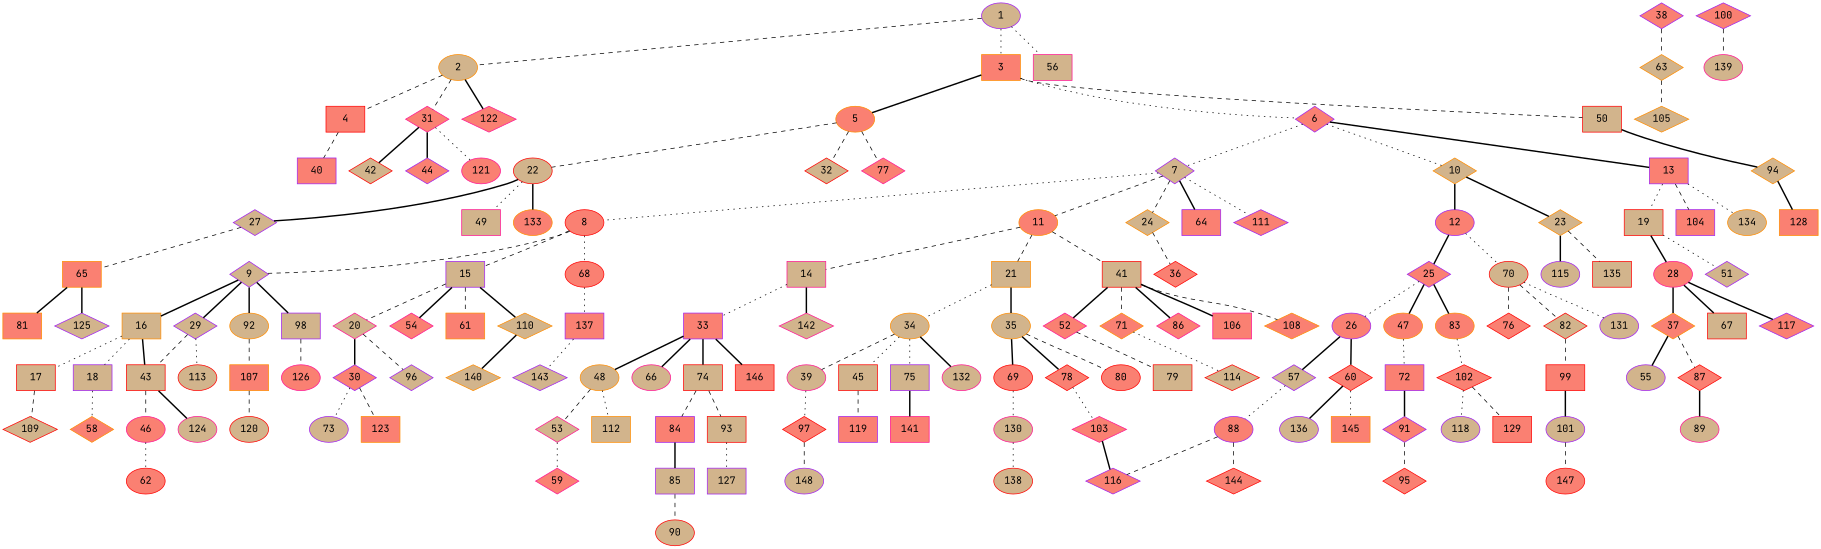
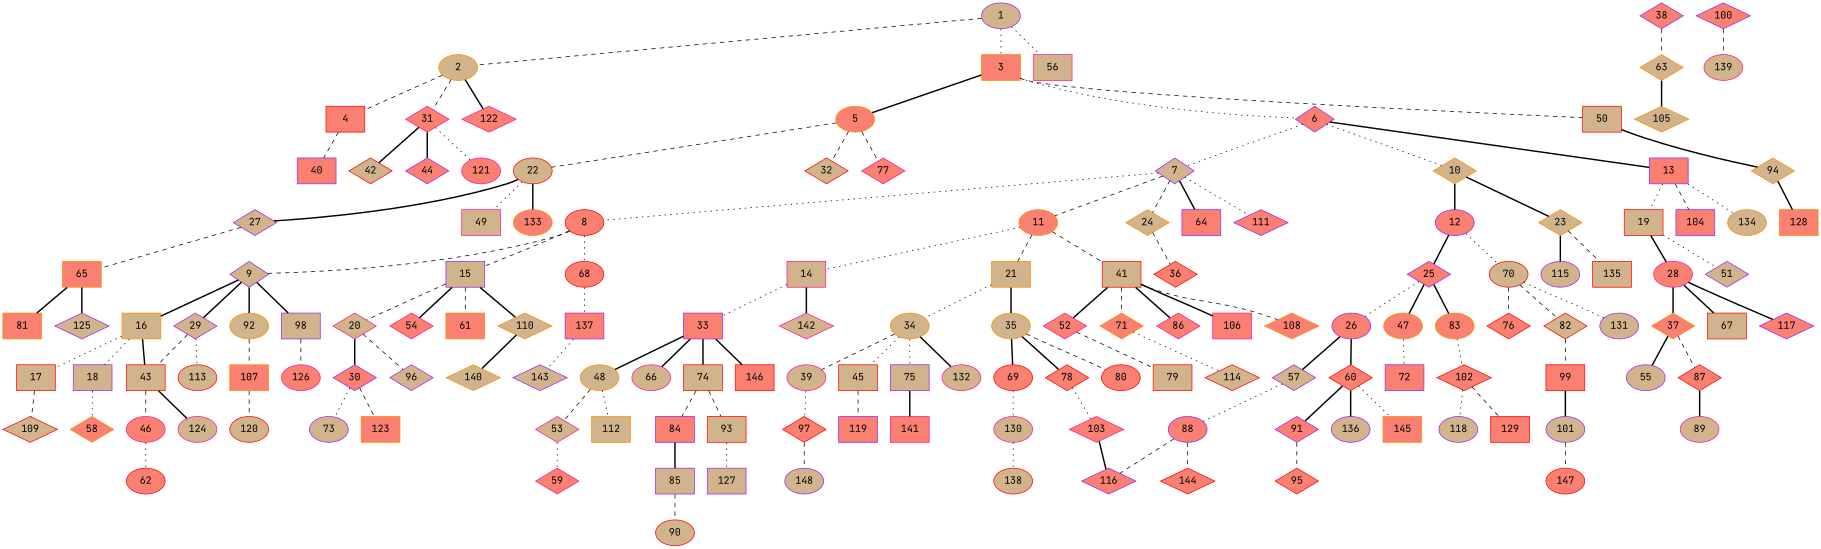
(1662, 93) -> (1662, 93)
(923, 248) -> (923, 248)
(1405, 404) -> (1324, 404)
